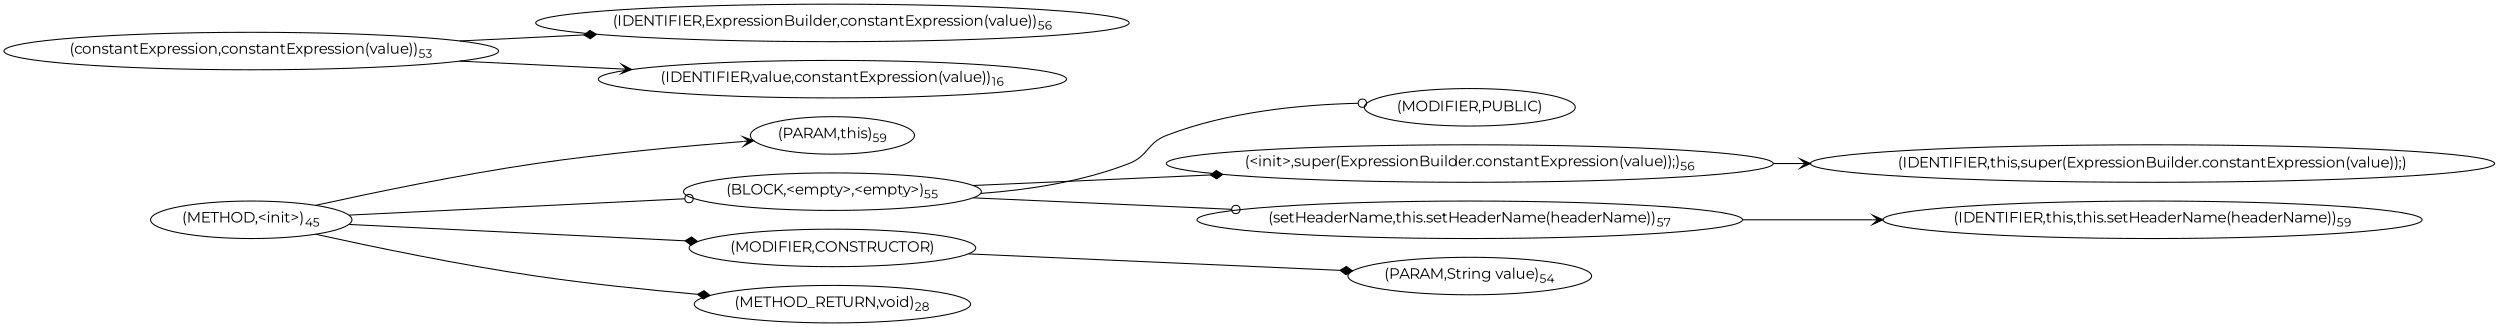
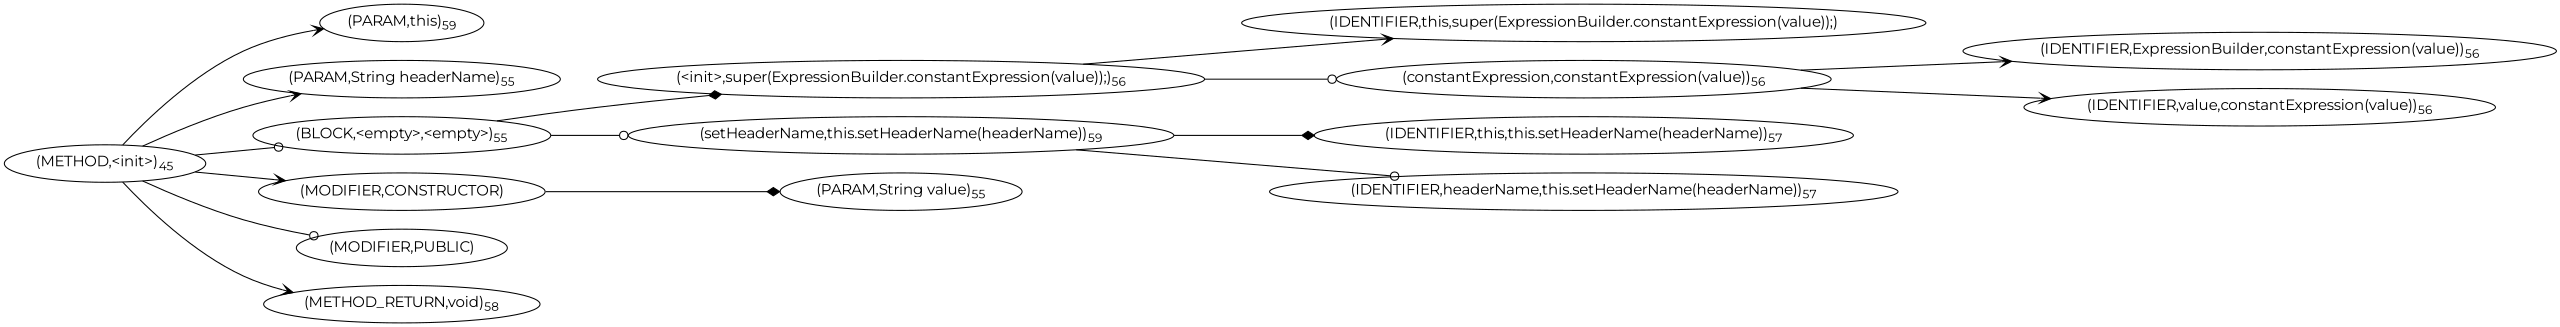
(522, 38) -> (1901, 66)
(426, 49) -> (1758, 78)
(998, 78) -> (2425, 106)
none -> (402, 79)
none -> (1266, 79)
(1165, 136) -> (224, 214)
none -> (1584, 192)
(1664, 218) -> (1095, 134)
(2344, 218) -> (1775, 134)
(1808, 220) -> (1238, 135)
(517, 233) -> (235, 176)
(505, 271) -> (196, 247)
(1547, 274) -> (979, 190)
(923, 303) -> (492, 303)
